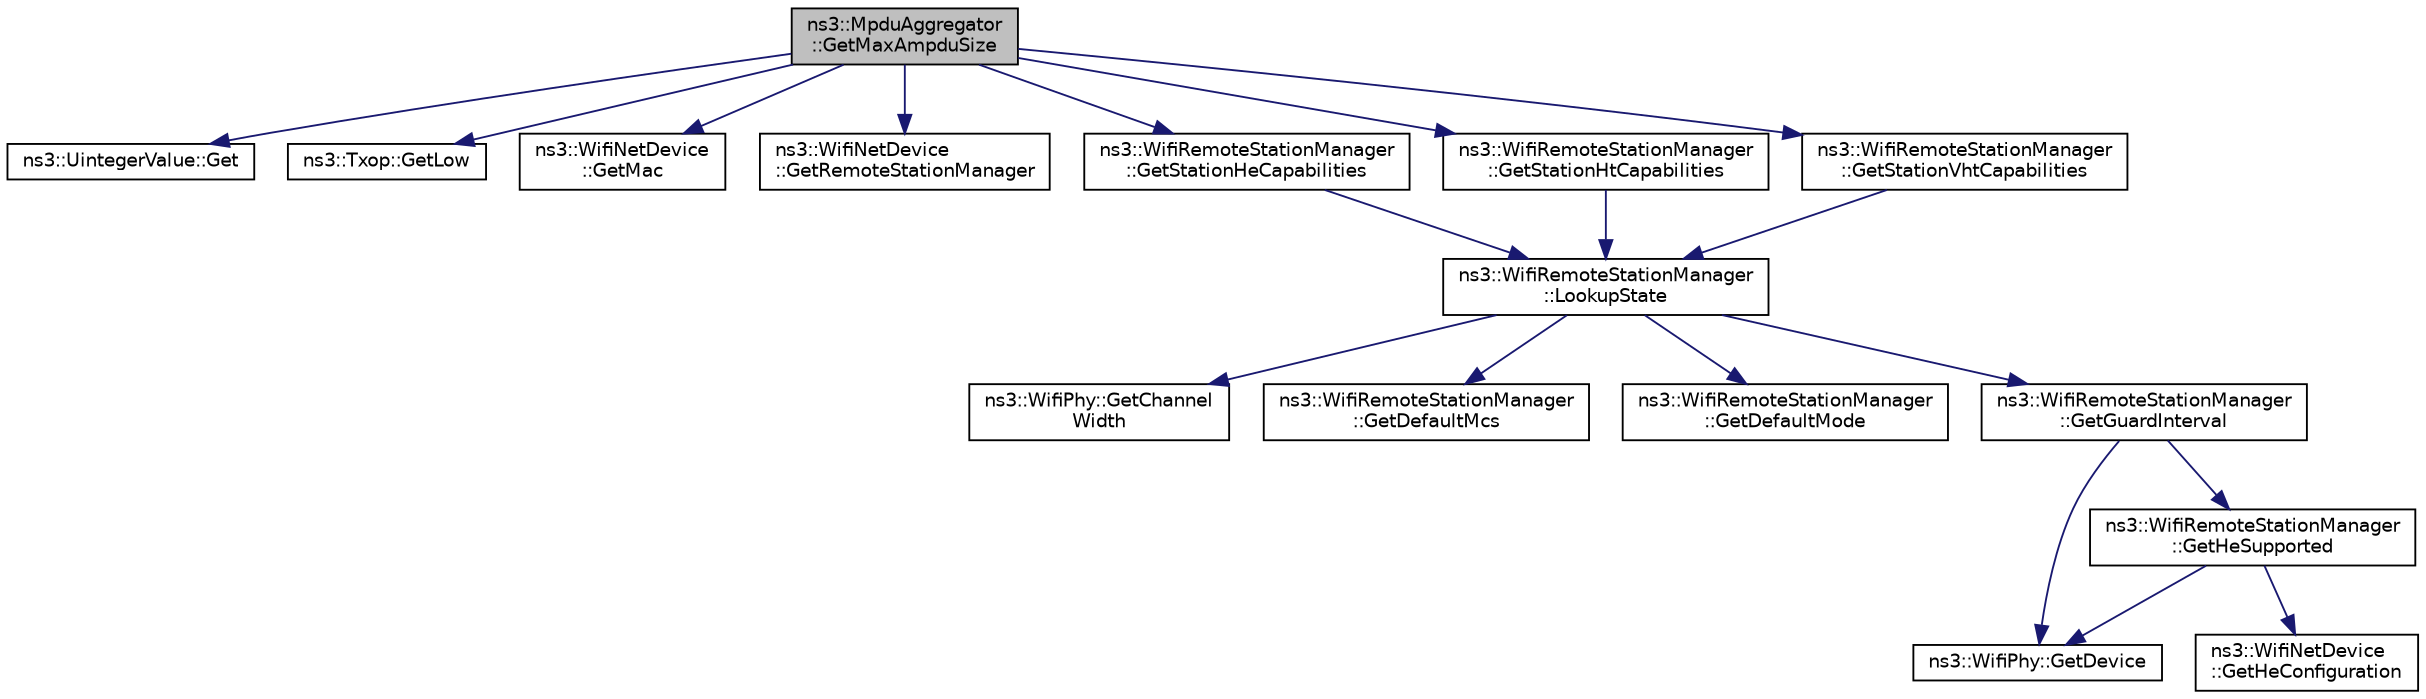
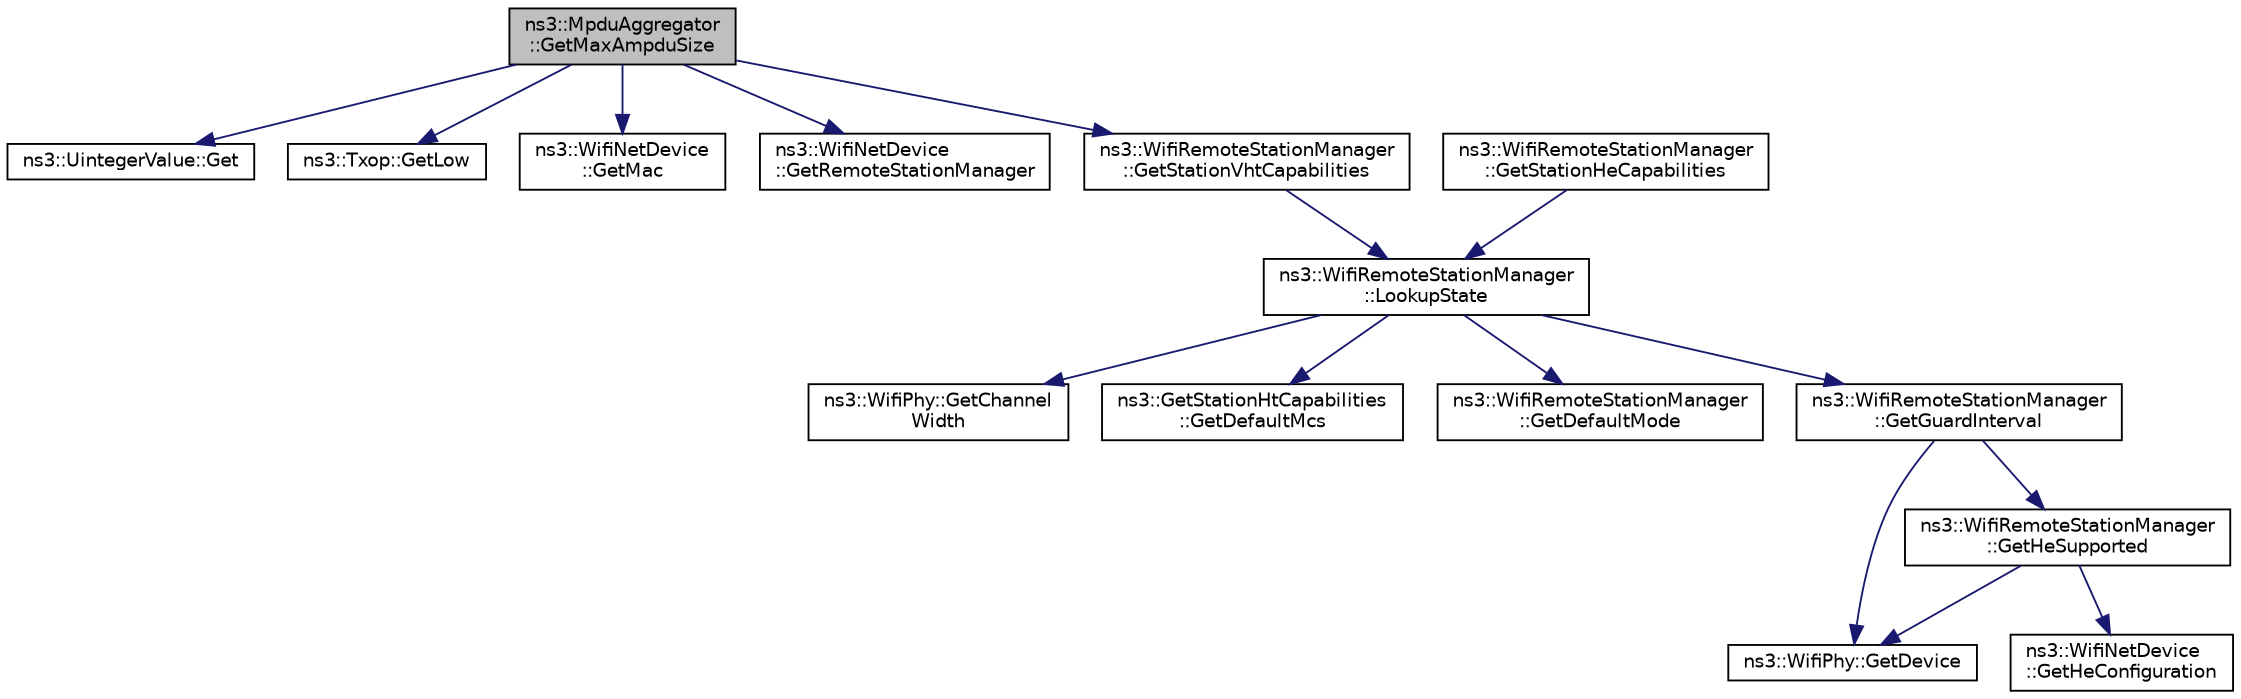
(1067, 96) -> none
(1606, 162) -> none
(1426, 412) -> (1253, 412)
